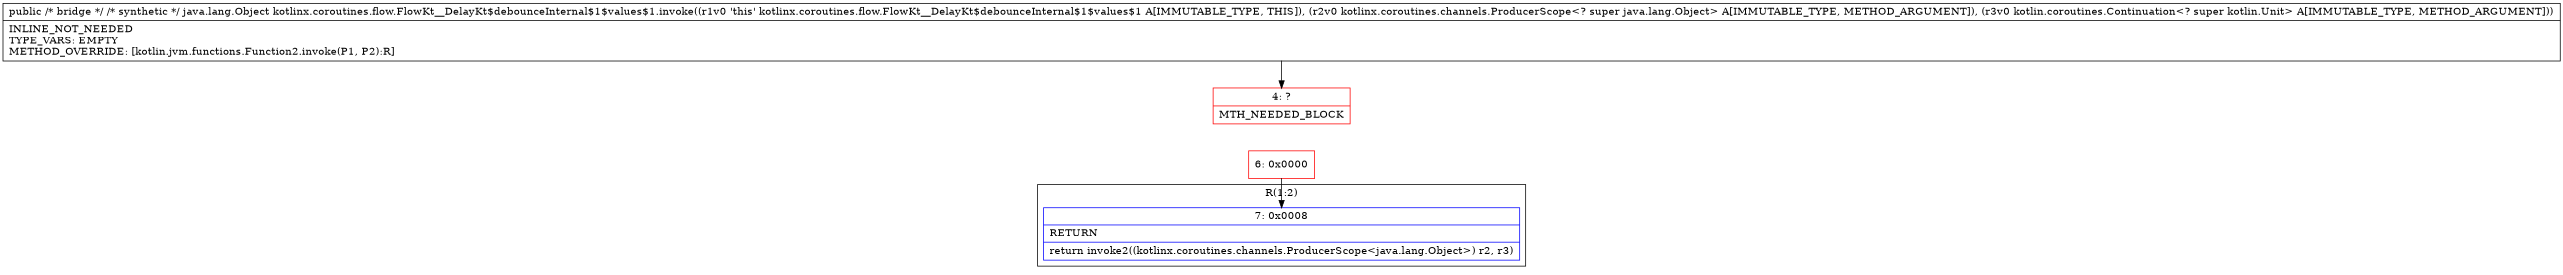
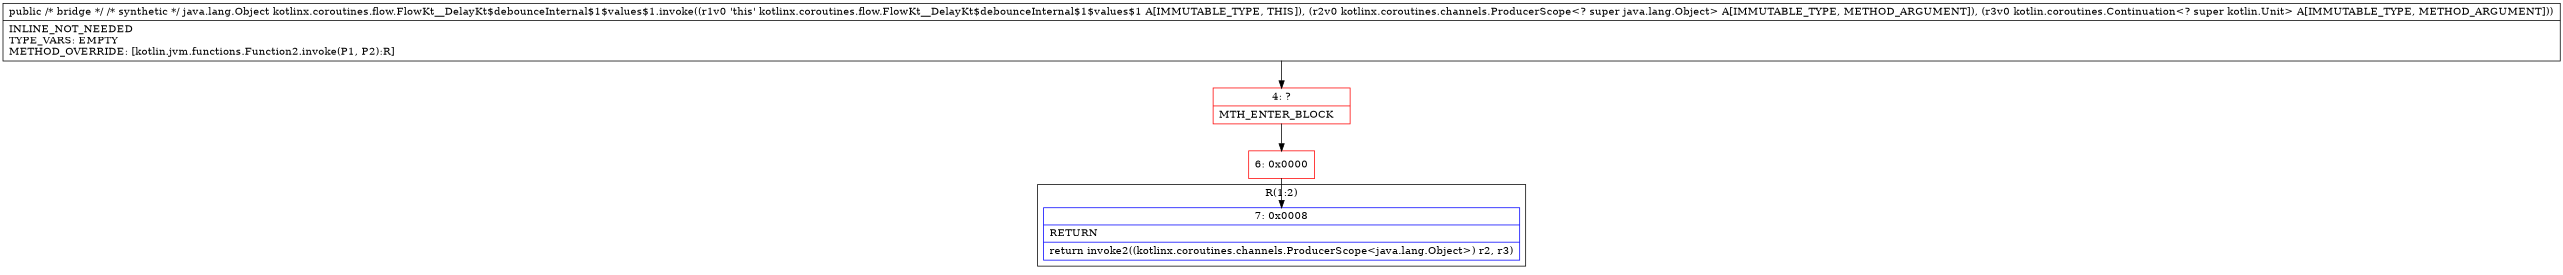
(1282, 115) -> (1277, 115)
none -> (1282, 134)
